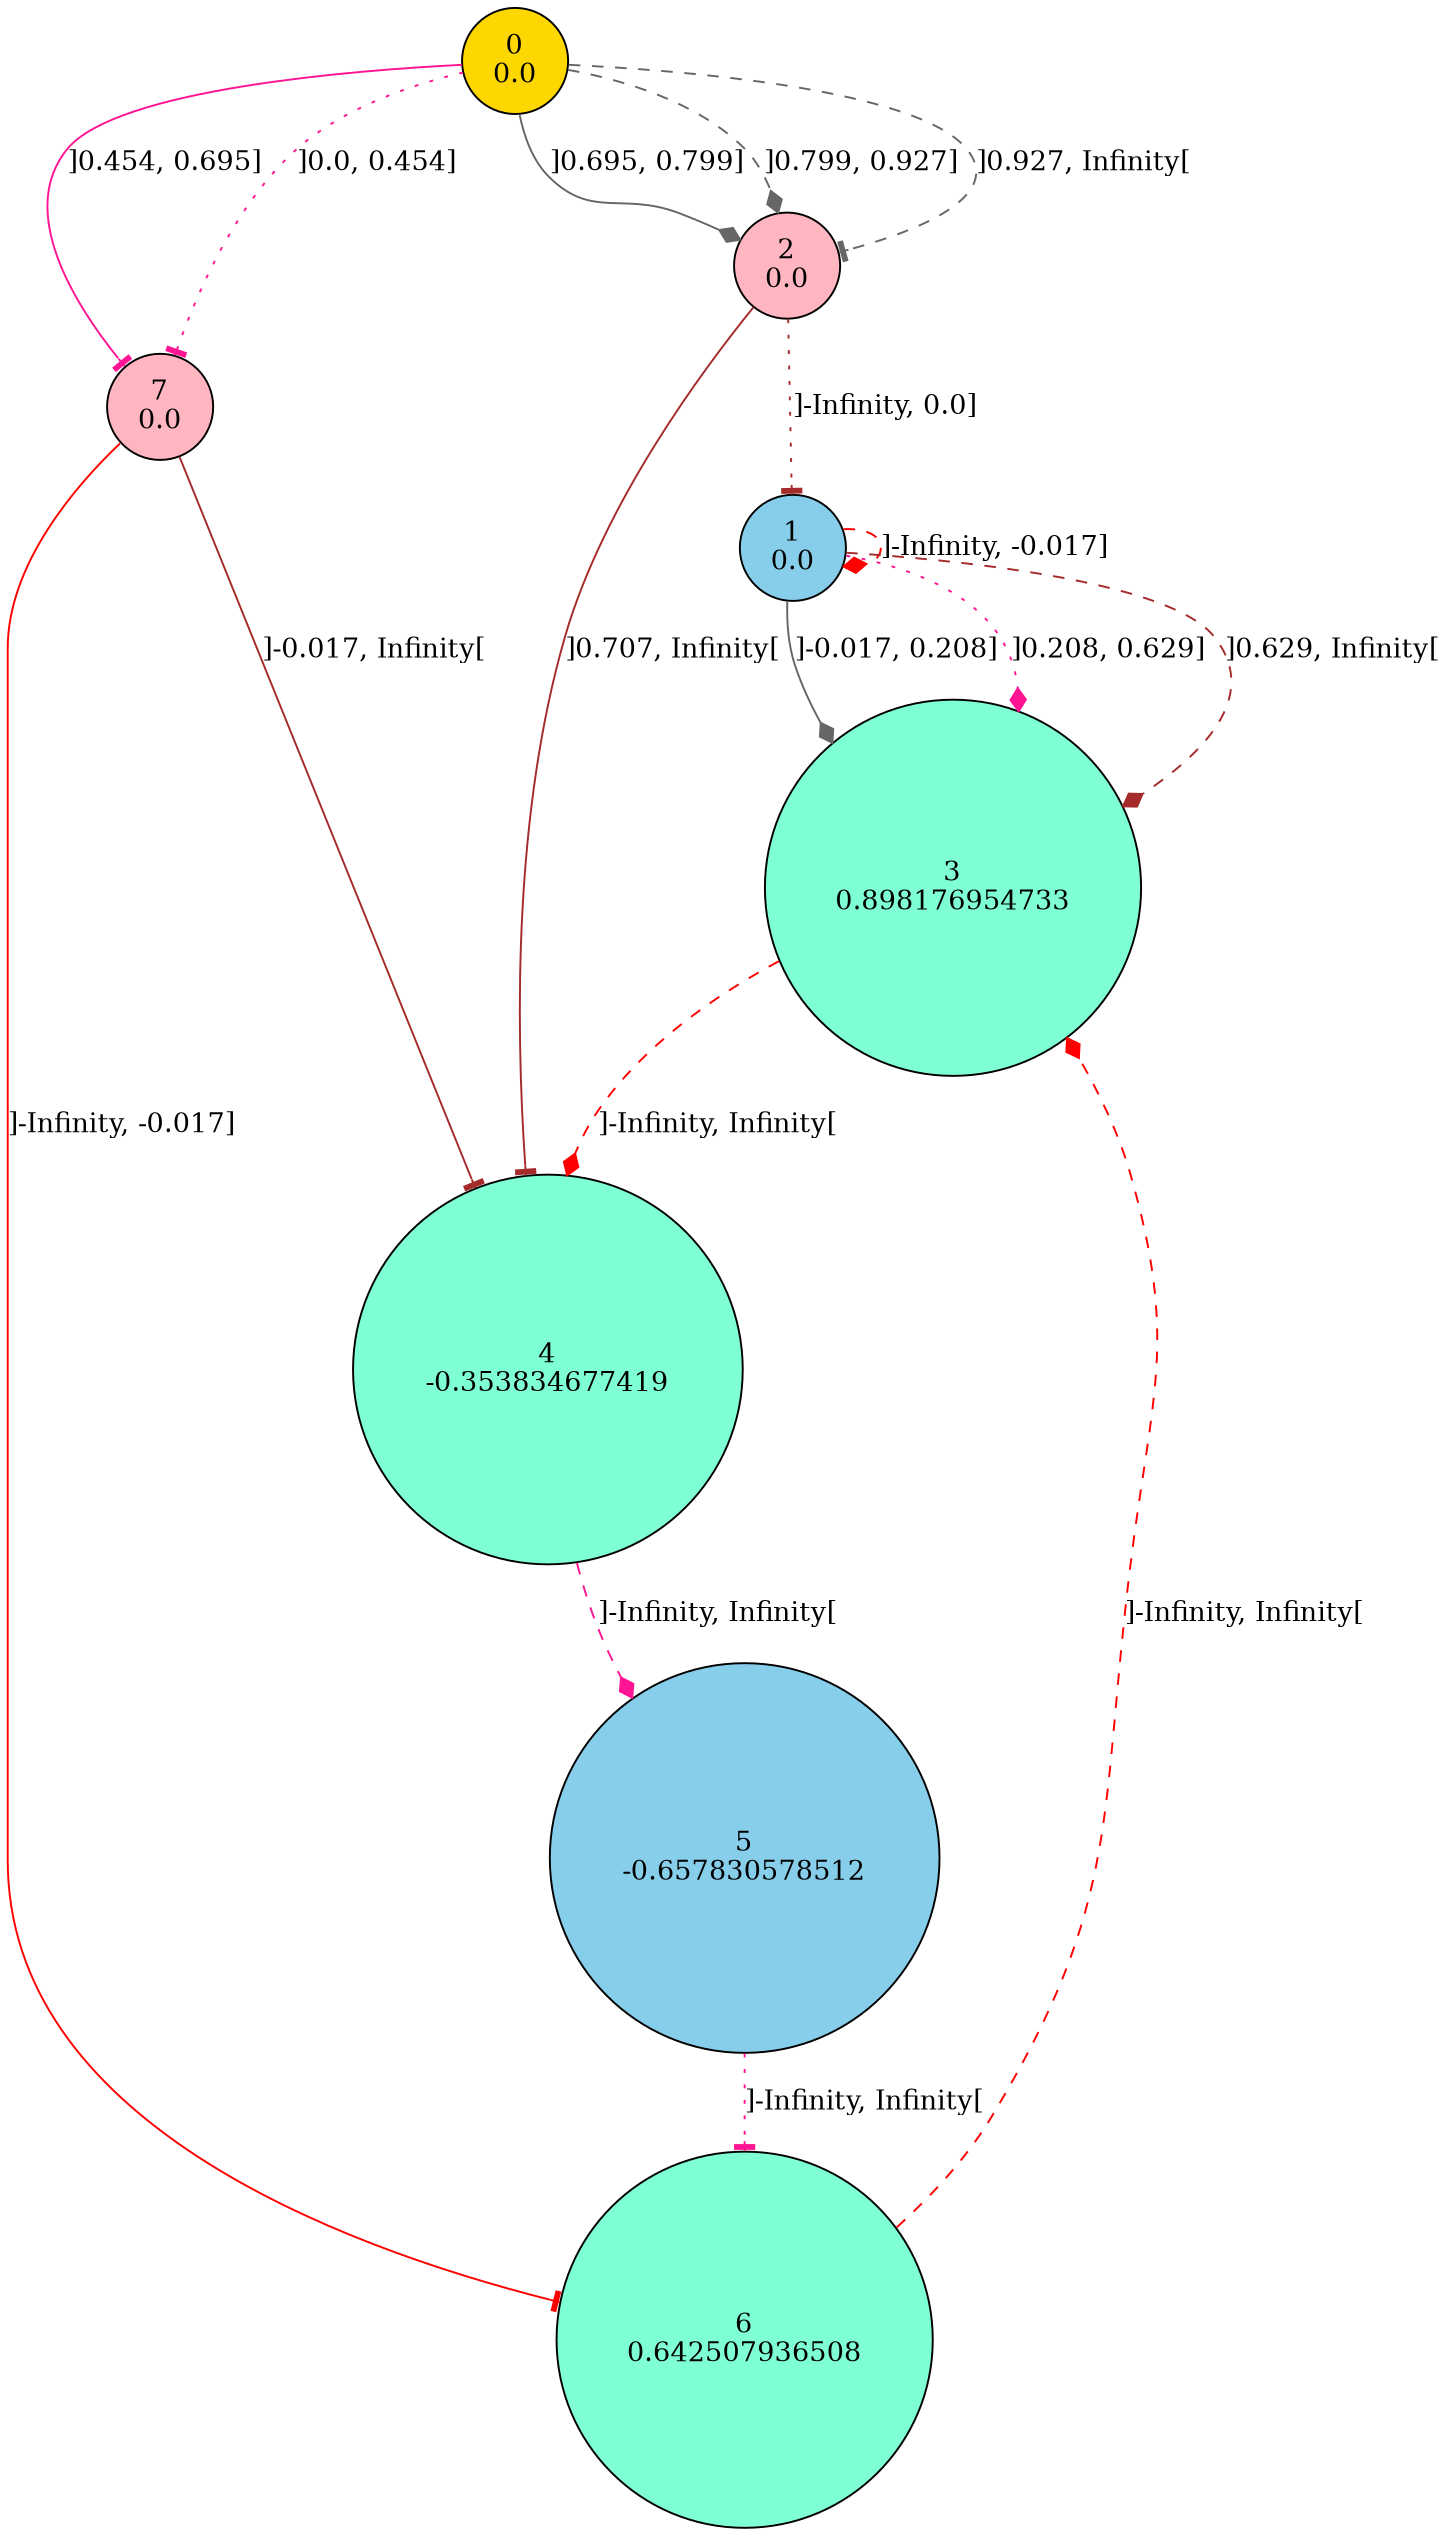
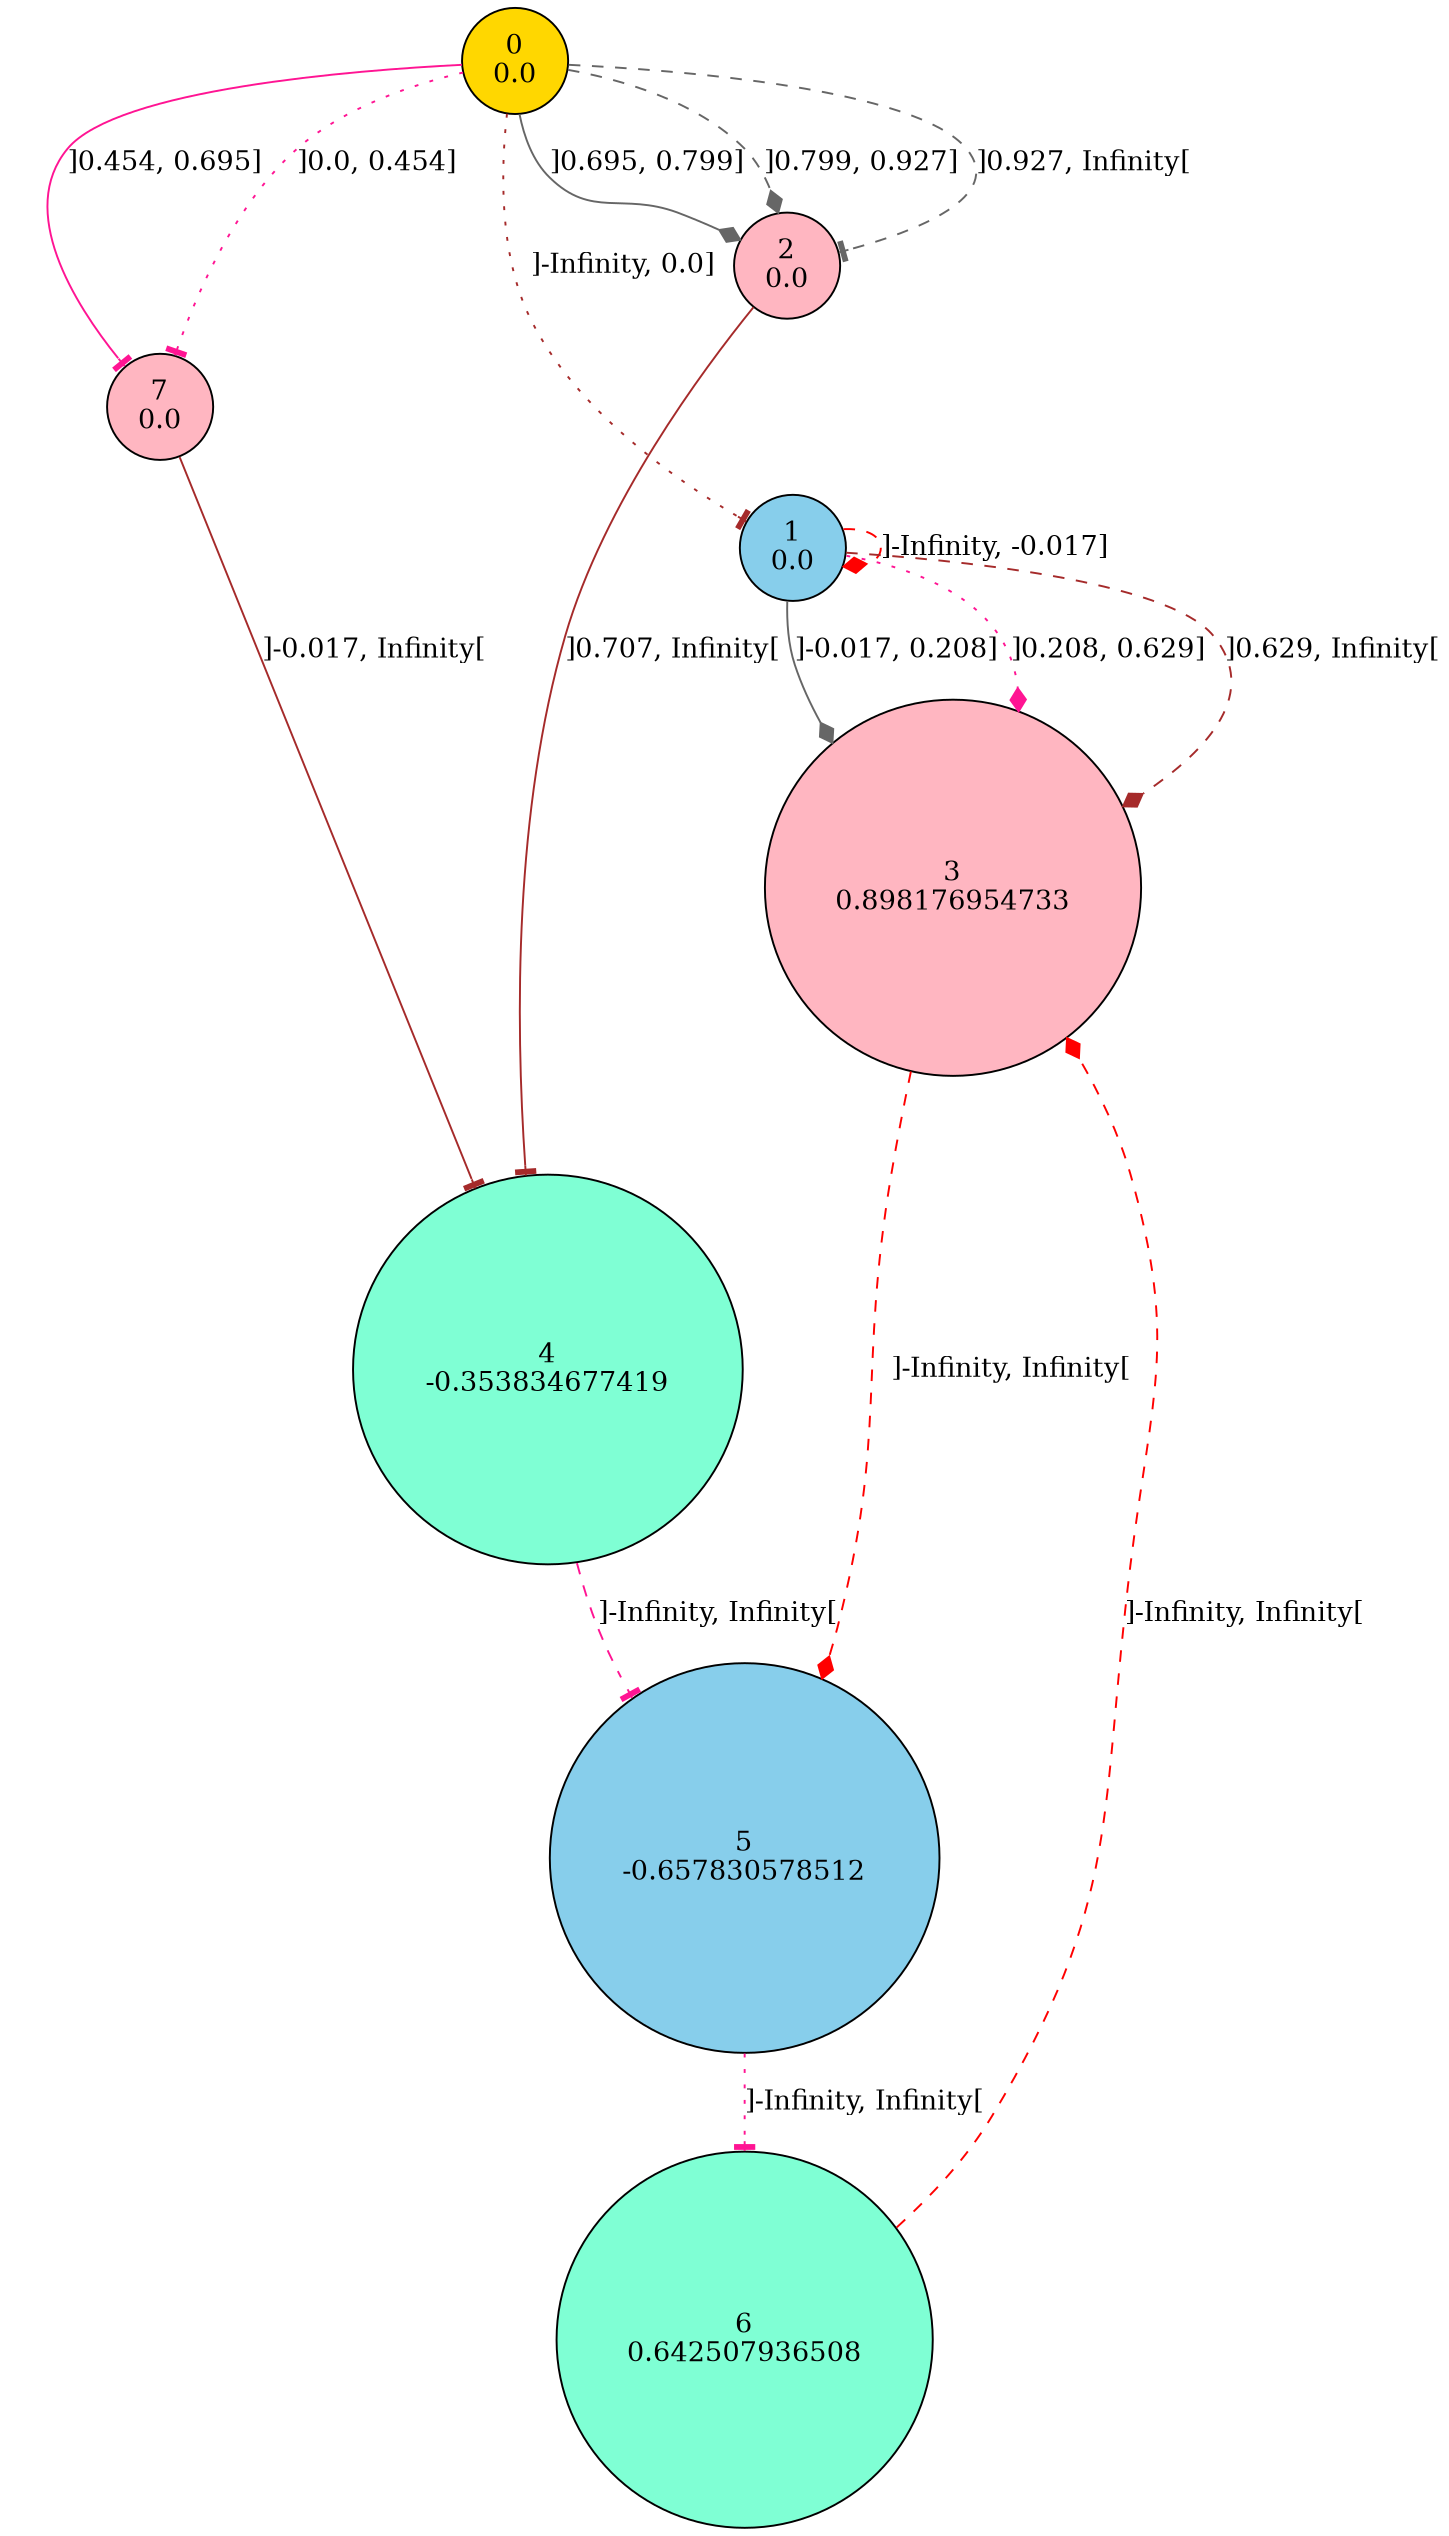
(790, 402) -> (551, 354)
(953, 888) -> (953, 888)
(661, 1041) -> (872, 1365)
(8, 1509) -> none
(595, 1622) -> (595, 1622)
